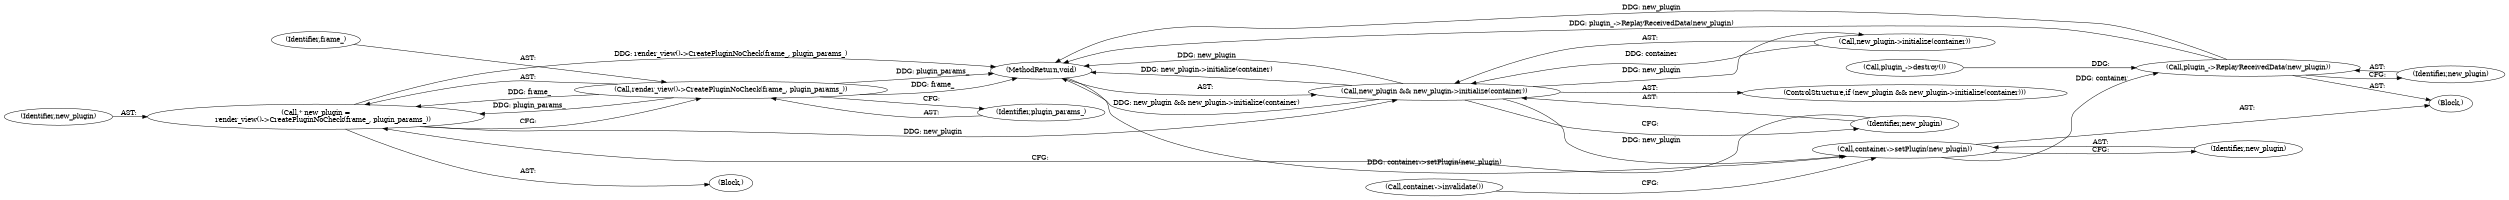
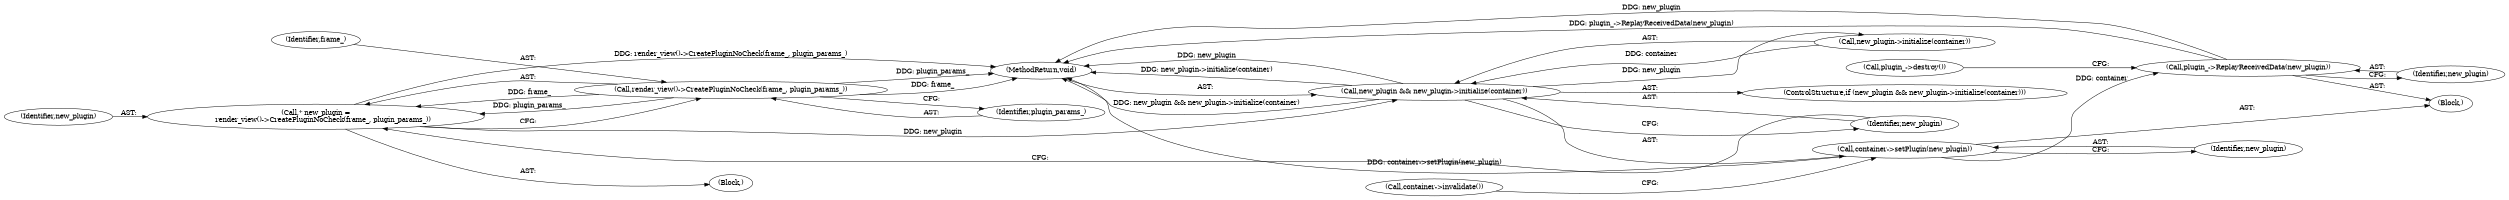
(2102, 64) -> (2102, 64)
(1651, 141) -> (1651, 141)
(1442, 173) -> (1447, 173)
